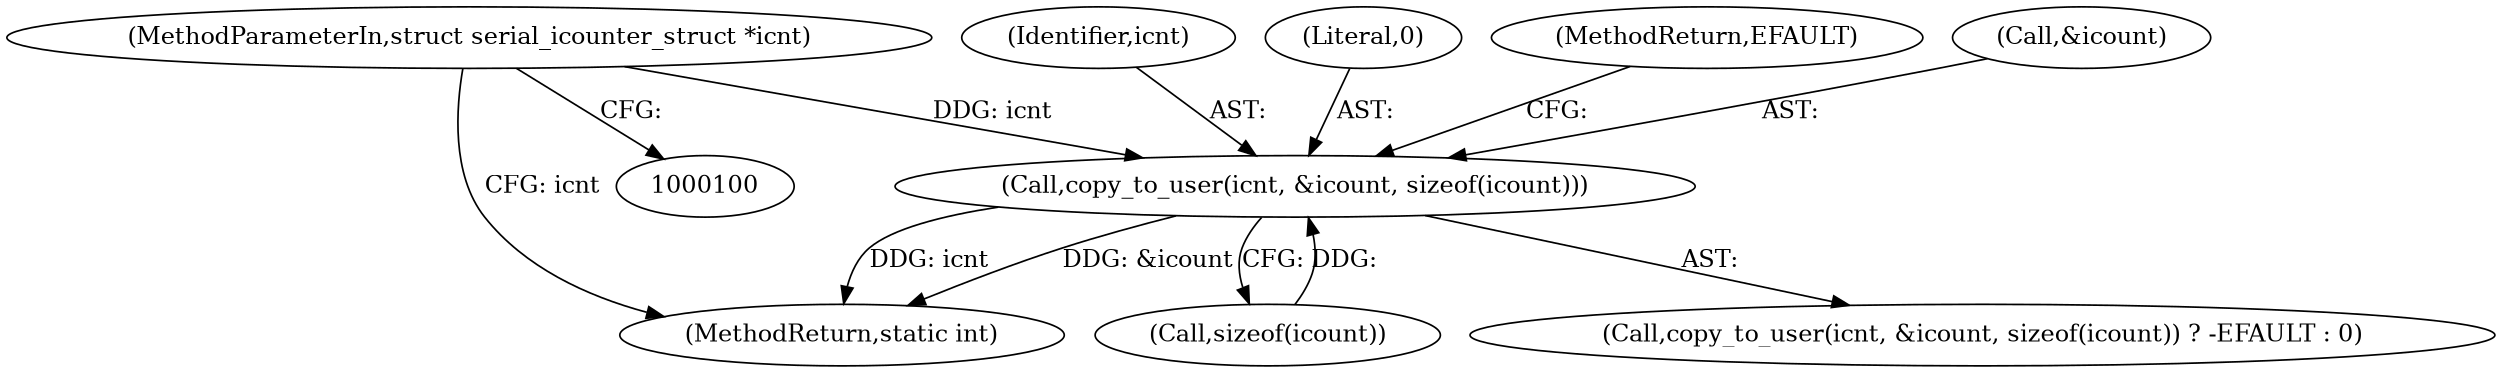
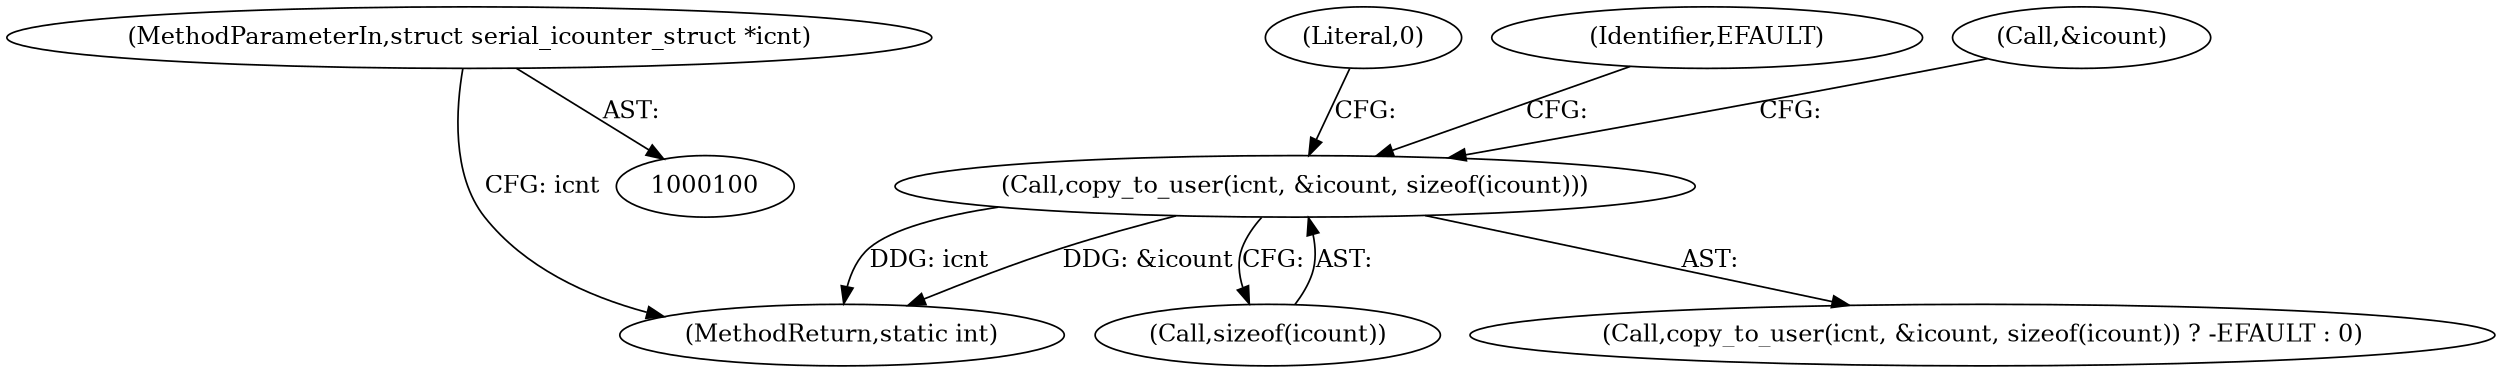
(1098, 38) -> none
(1707, 38) -> (1707, 38)
(875, 111) -> none
(635, 112) -> (635, 112)
(1369, 112) -> (1369, 112)
(1794, 112) -> (1794, 112)
(1348, 261) -> (1348, 261)
